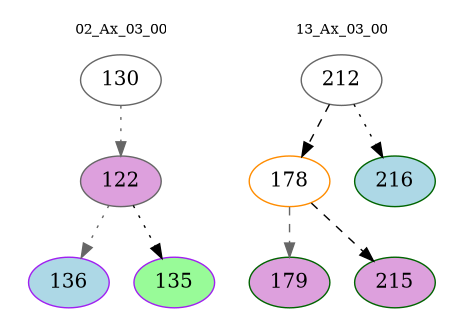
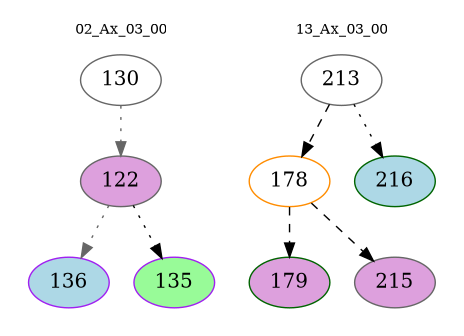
(342, 80) -> (342, 80)
(290, 225) -> (290, 225)
(395, 283) -> (395, 283)
